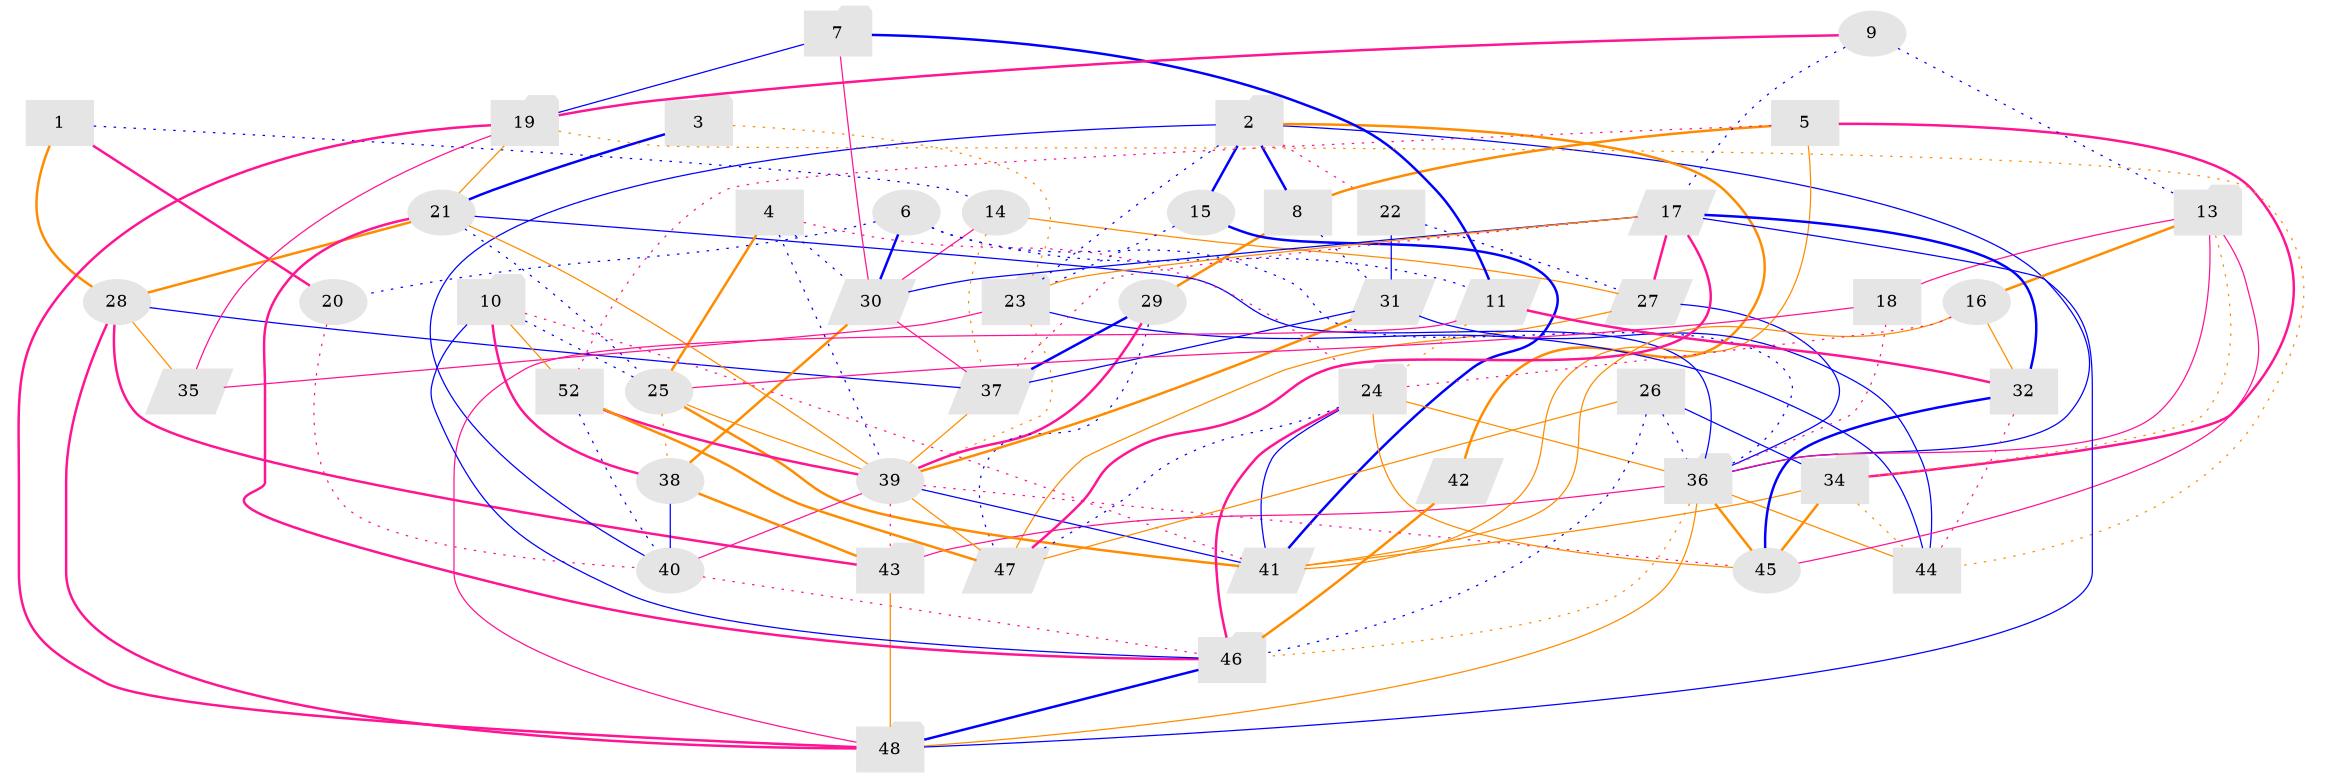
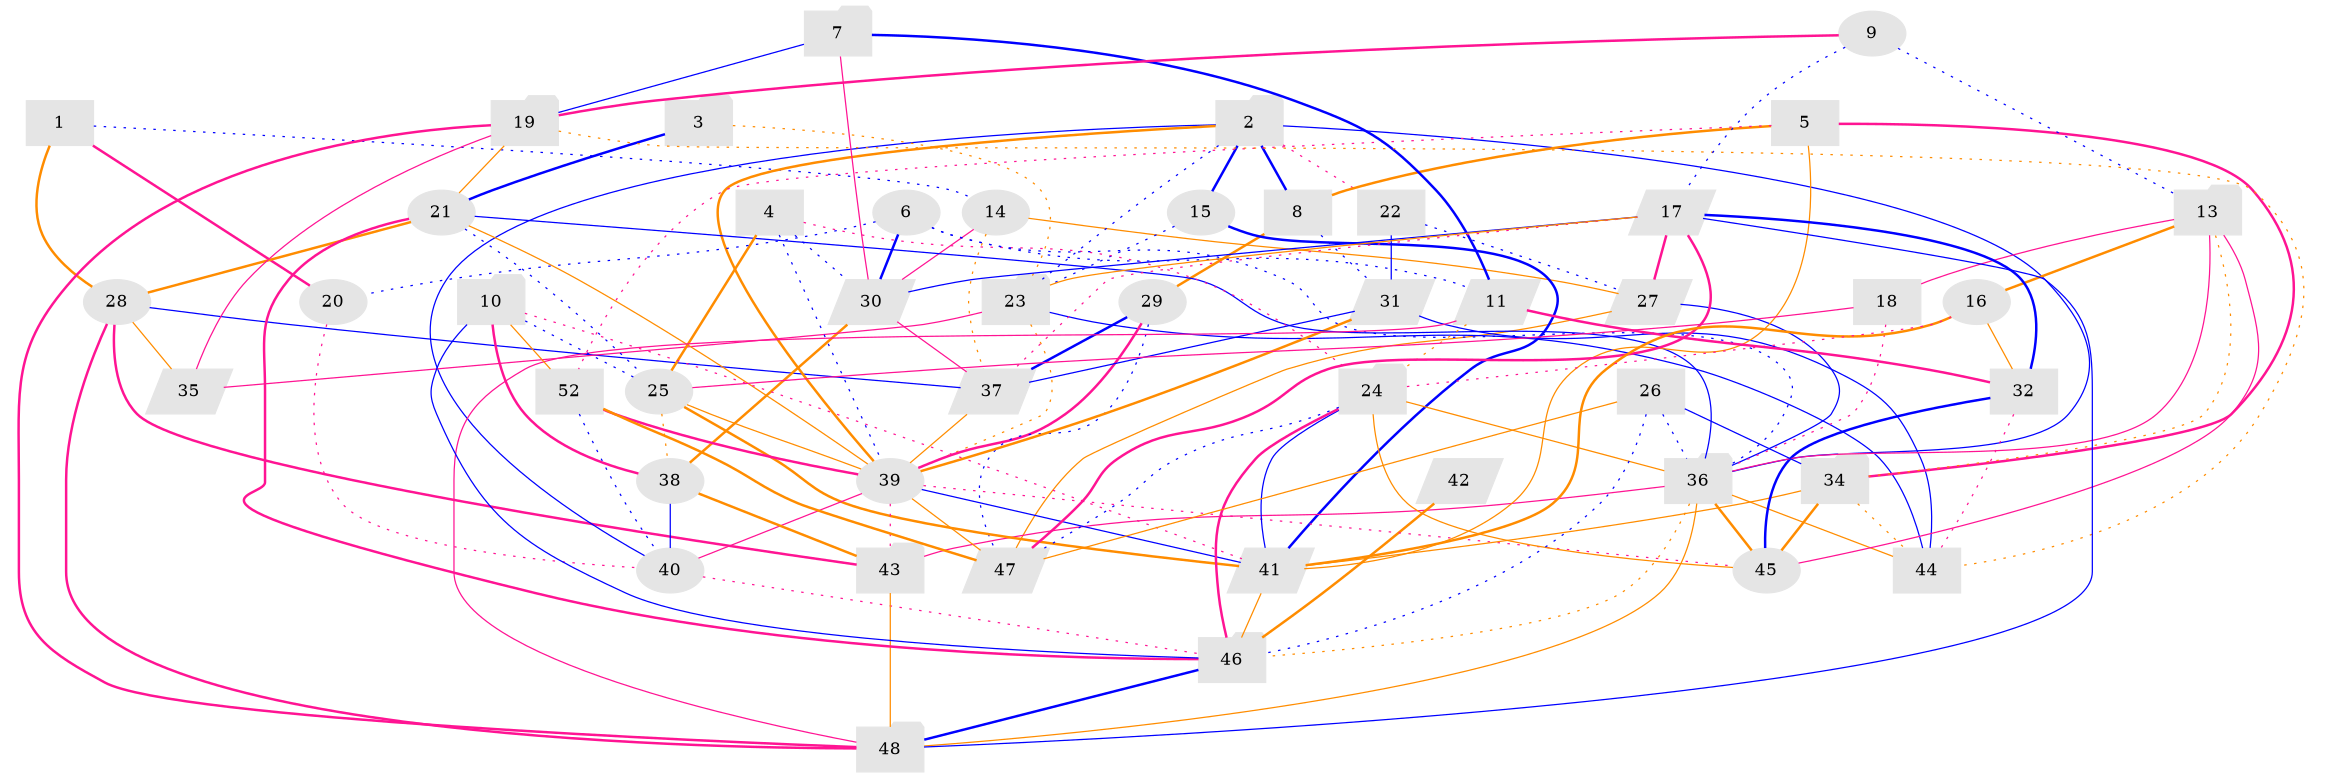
(1740, 207) -> (809, 164)
(1590, 387) -> (1590, 387)
none -> (1251, 615)
